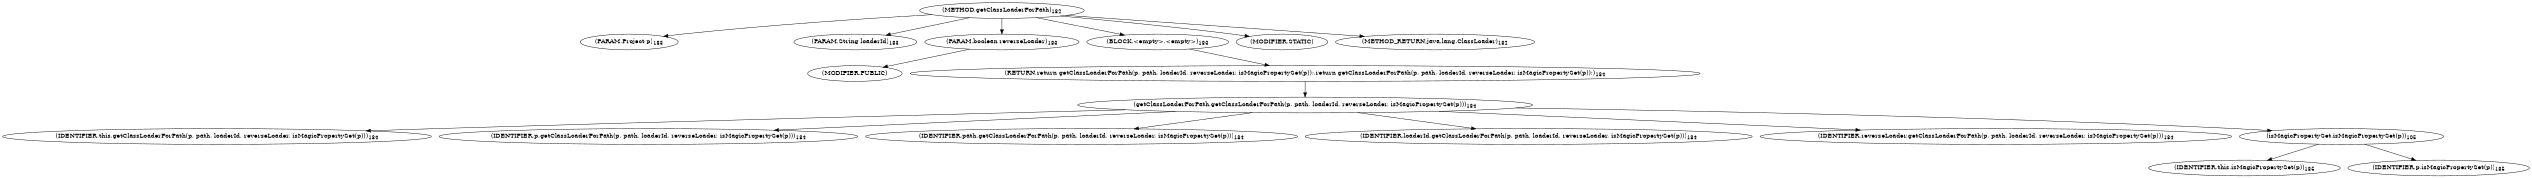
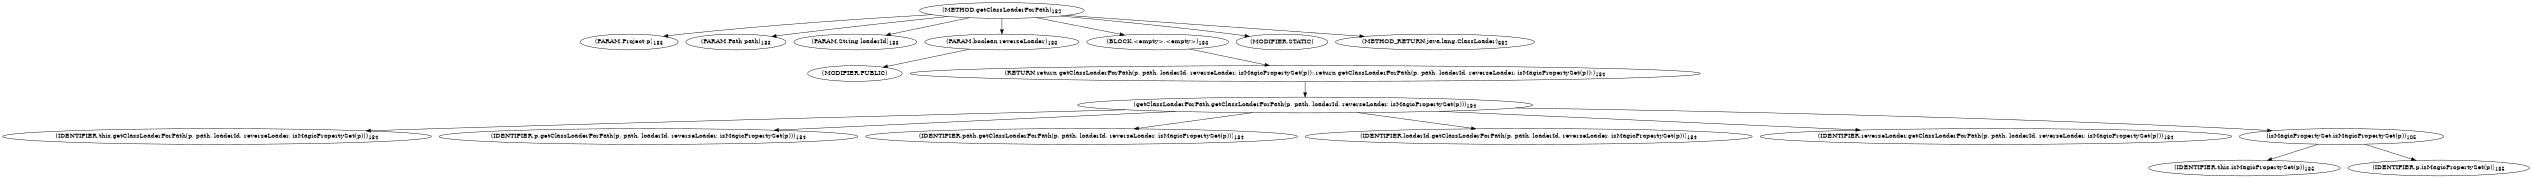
(1503, 41) -> (1503, 41)
none -> (736, 42)
